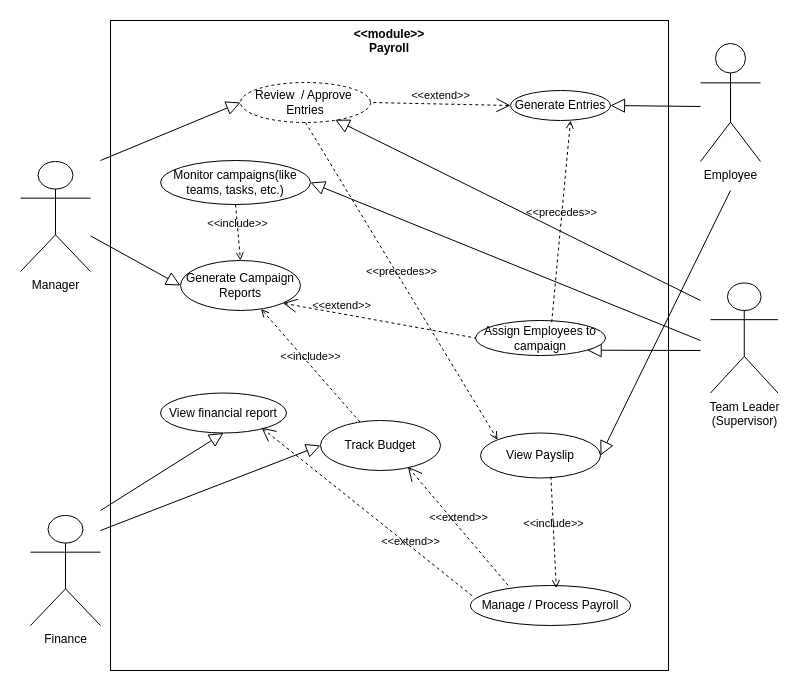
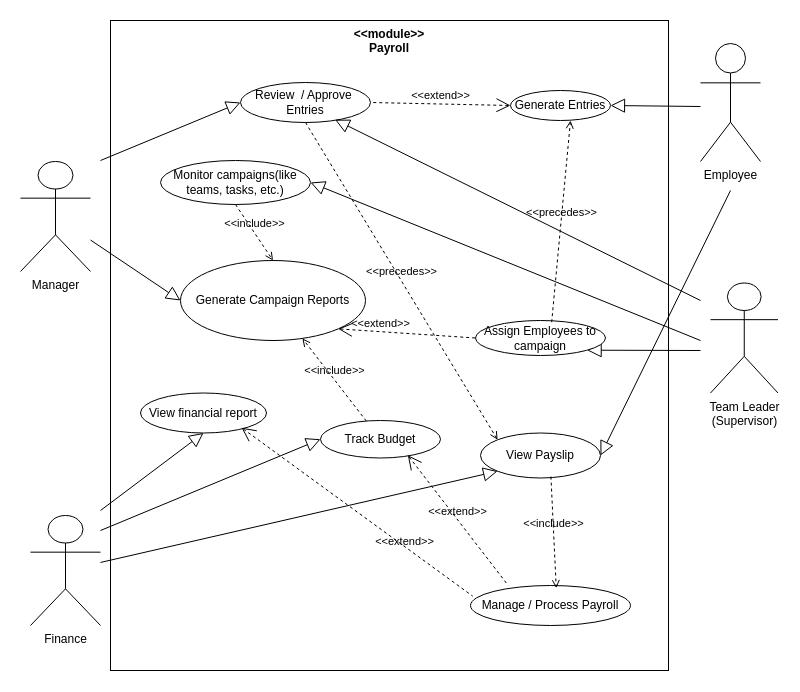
(306, 103) -> (306, 103)
(241, 286) -> (273, 301)
(224, 413) -> (204, 413)
(381, 446) -> (381, 439)
none -> (292, 519)
